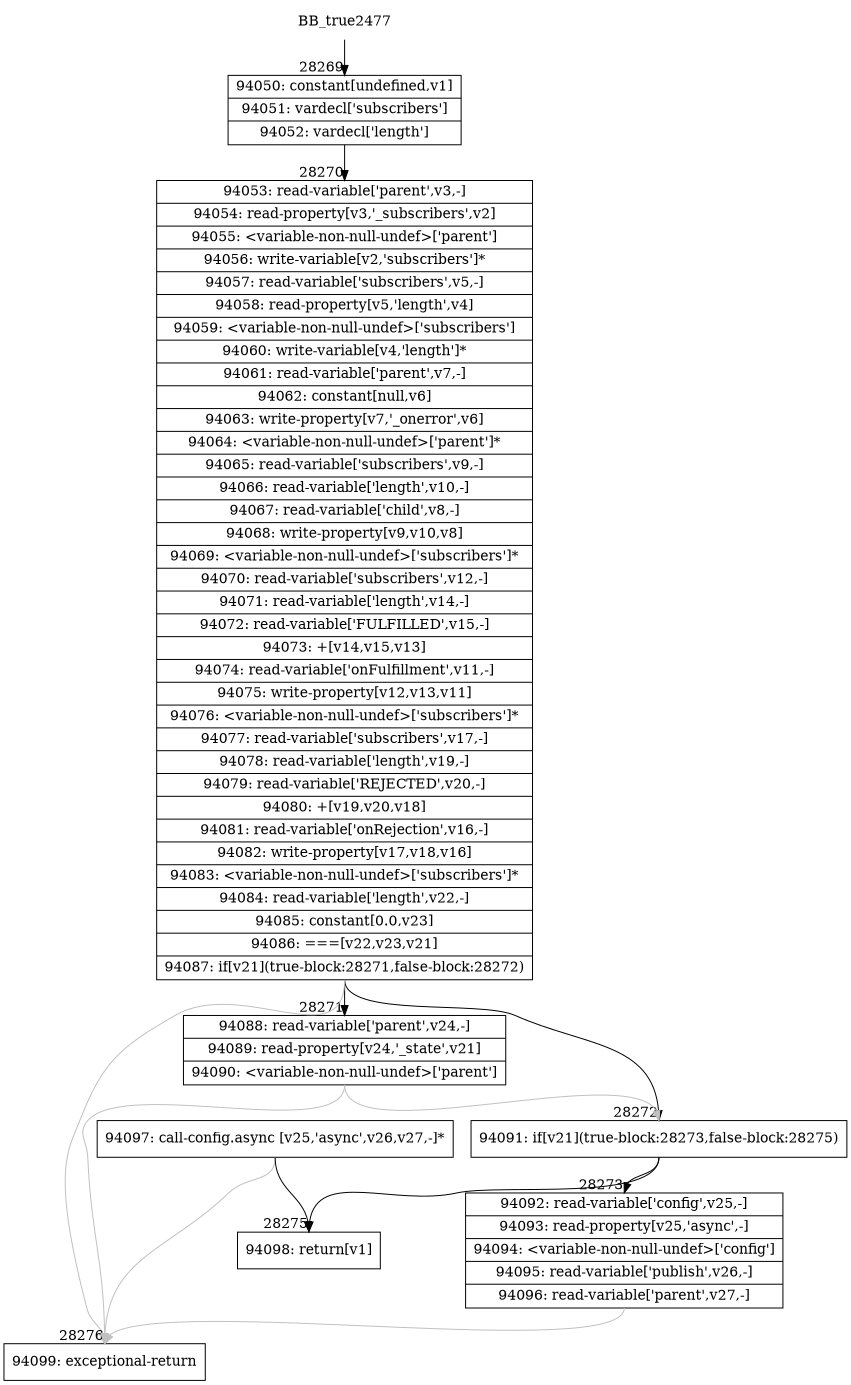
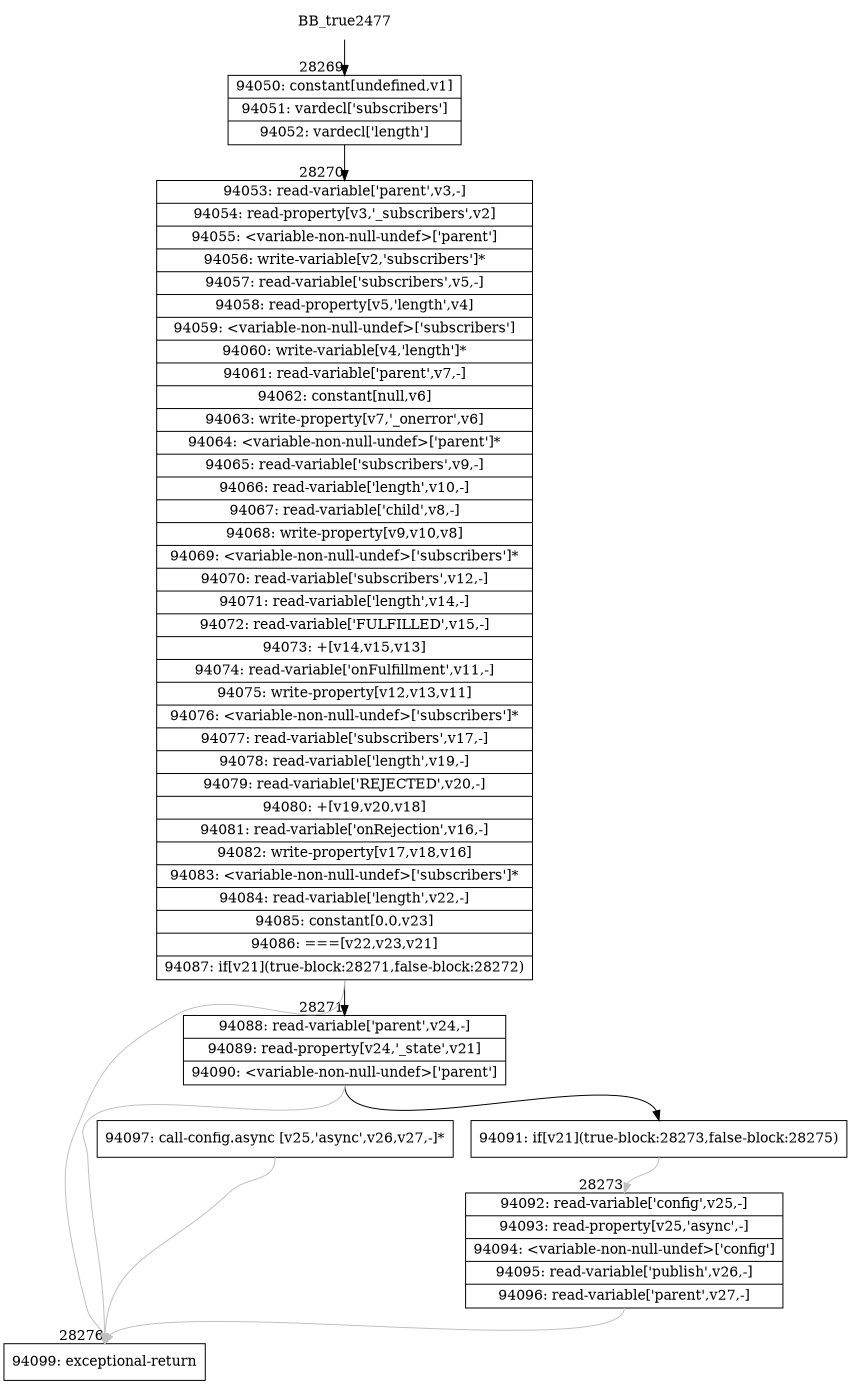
(516, 1016) -> none
(497, 1103) -> (497, 1103)
(646, 1173) -> (646, 1173)
(309, 1250) -> none
